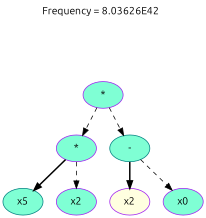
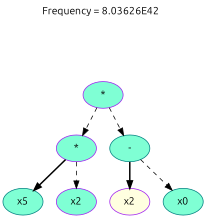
(183, 202) -> (183, 202)
